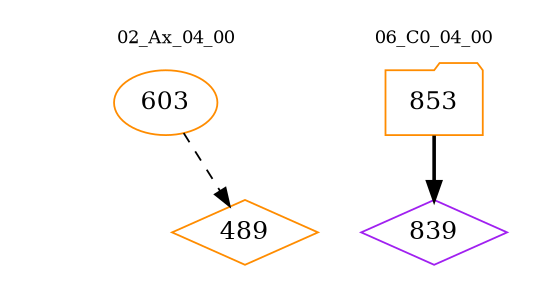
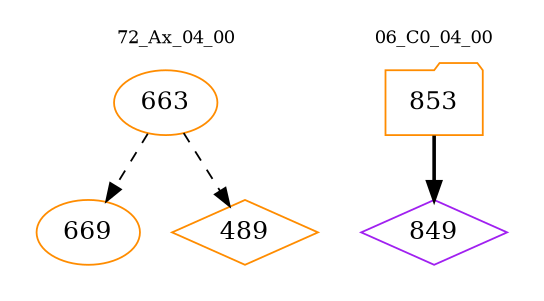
(177, 39) -> (177, 39)
(166, 103) -> (166, 103)
none -> (88, 232)
(434, 232) -> (434, 232)
